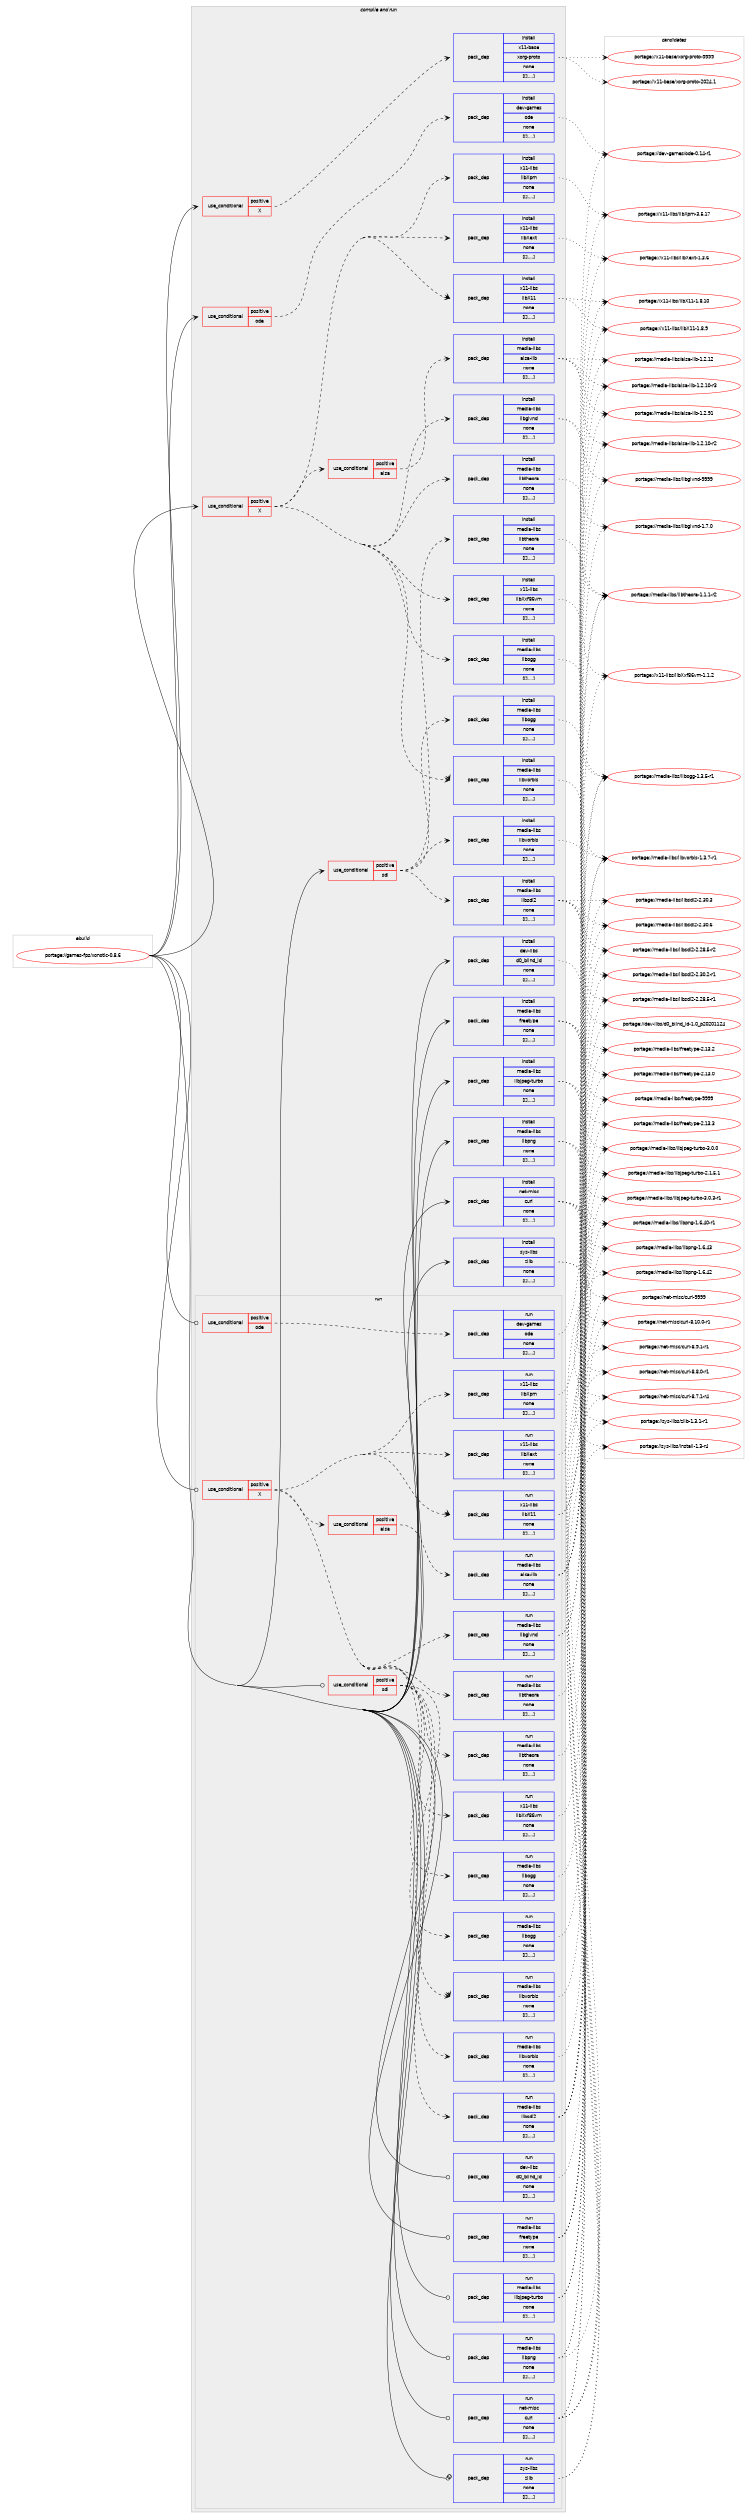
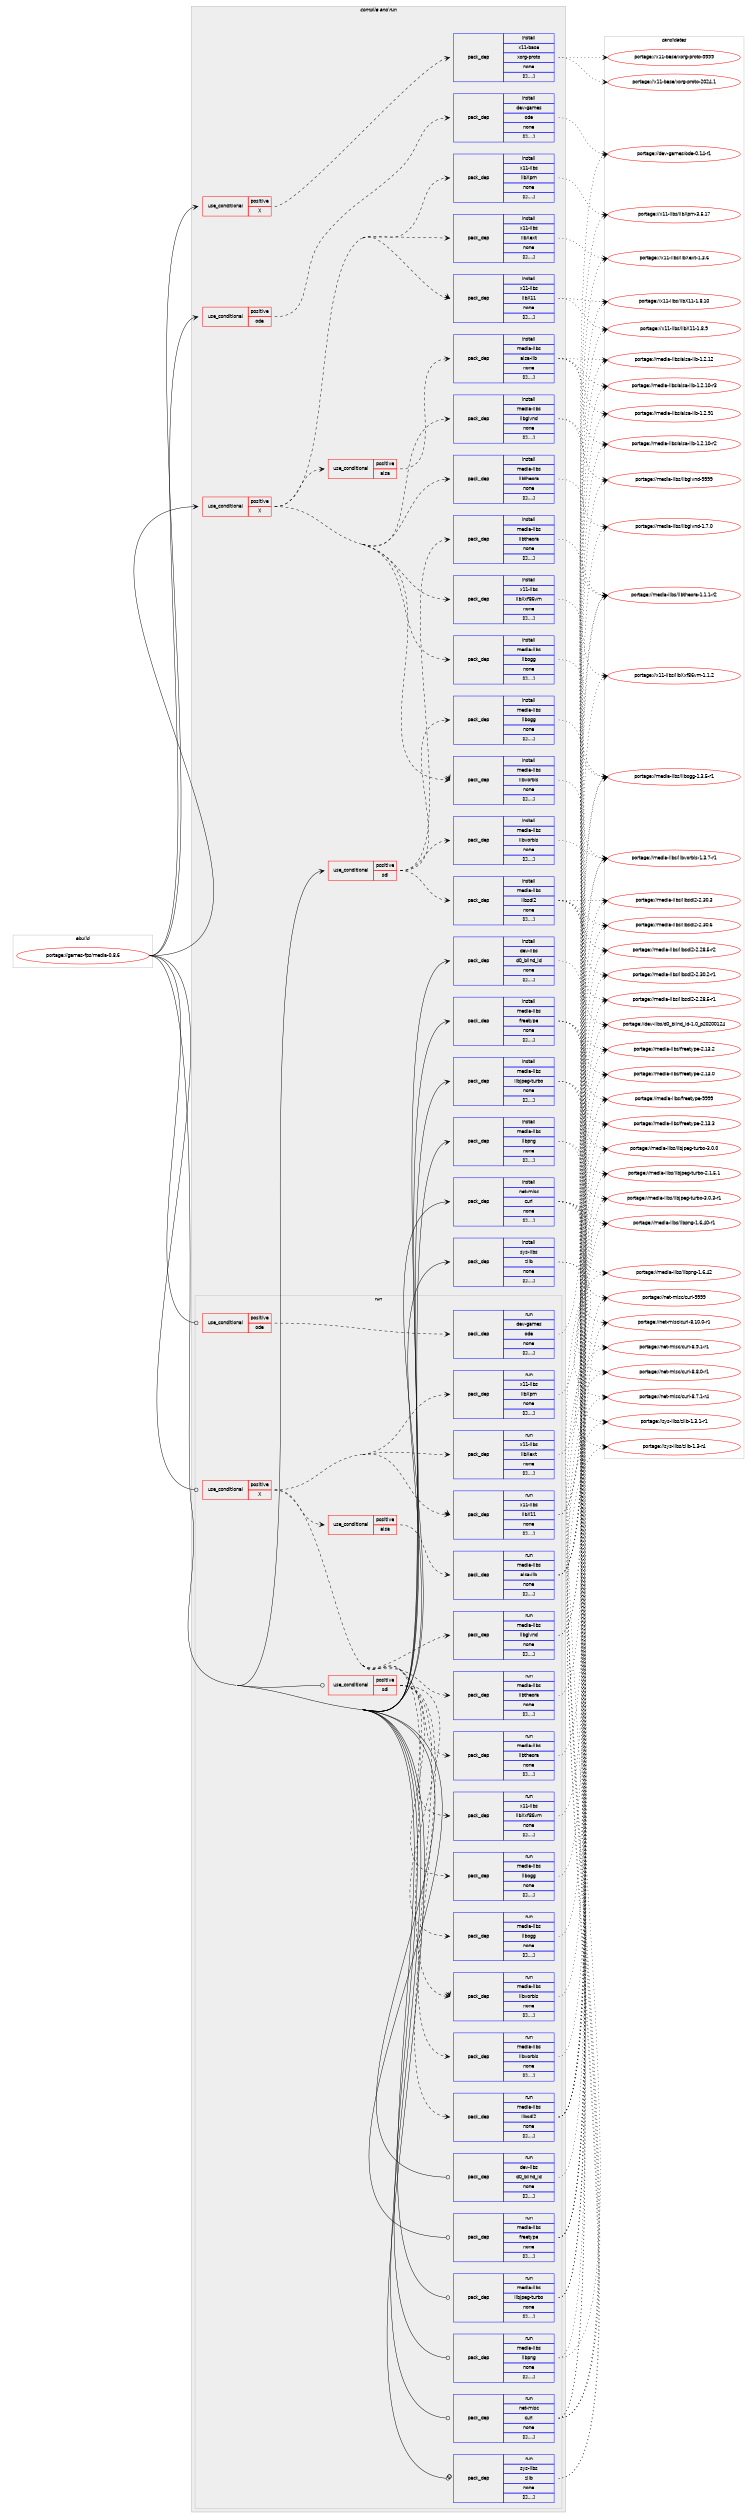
(83, 956) -> (83, 956)
(674, 1025) -> (674, 1025)
(674, 1248) -> none
(674, 1447) -> (674, 1447)
